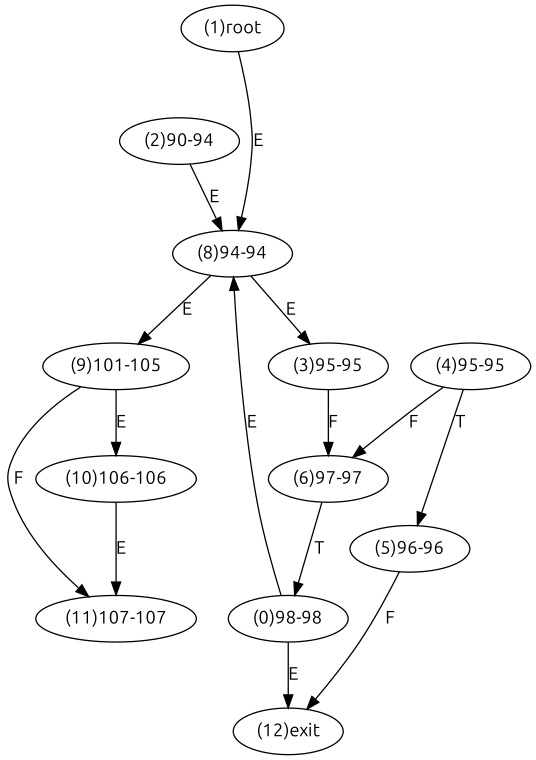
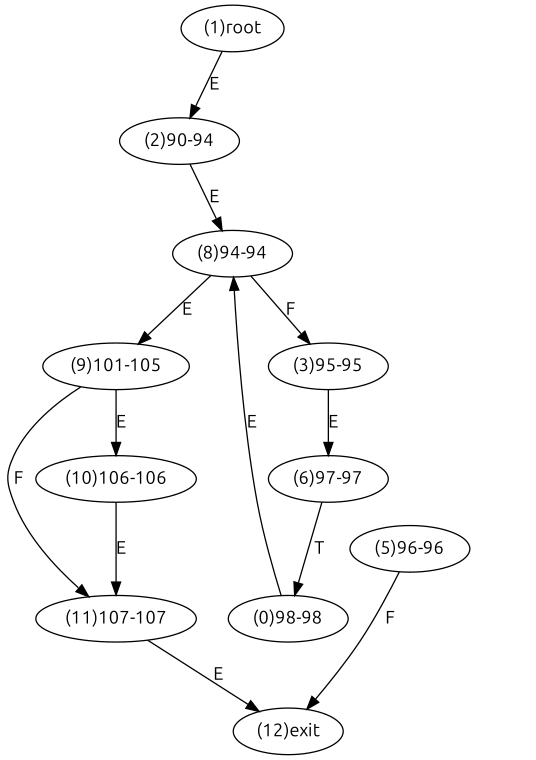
(252, 134) -> (209, 79)
(291, 310) -> (291, 310)
(471, 366) -> none
(334, 423) -> (334, 423)
(288, 669) -> (198, 672)
